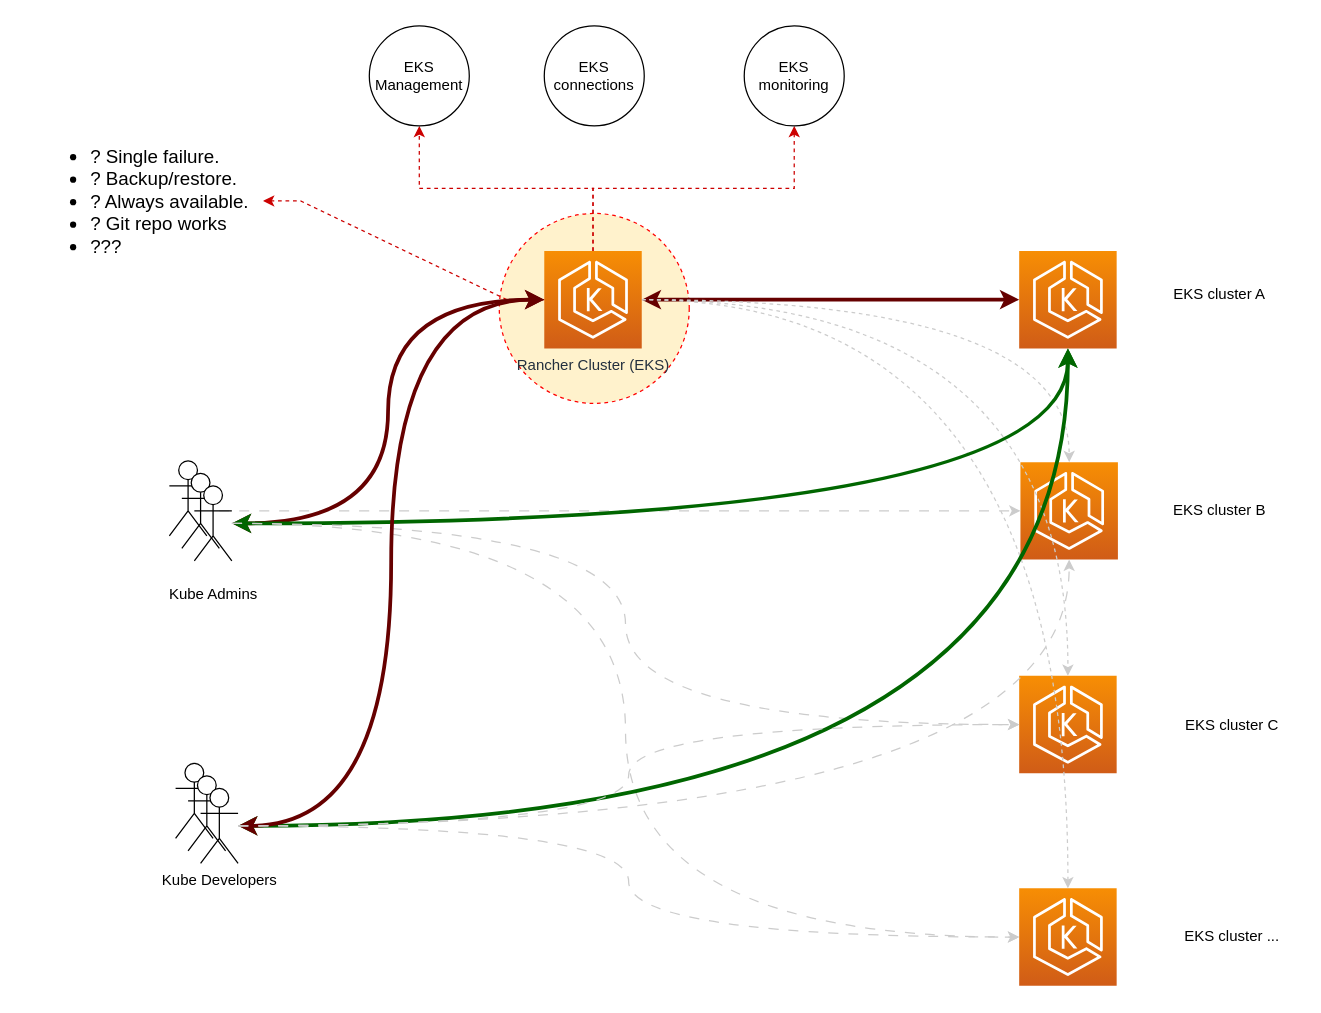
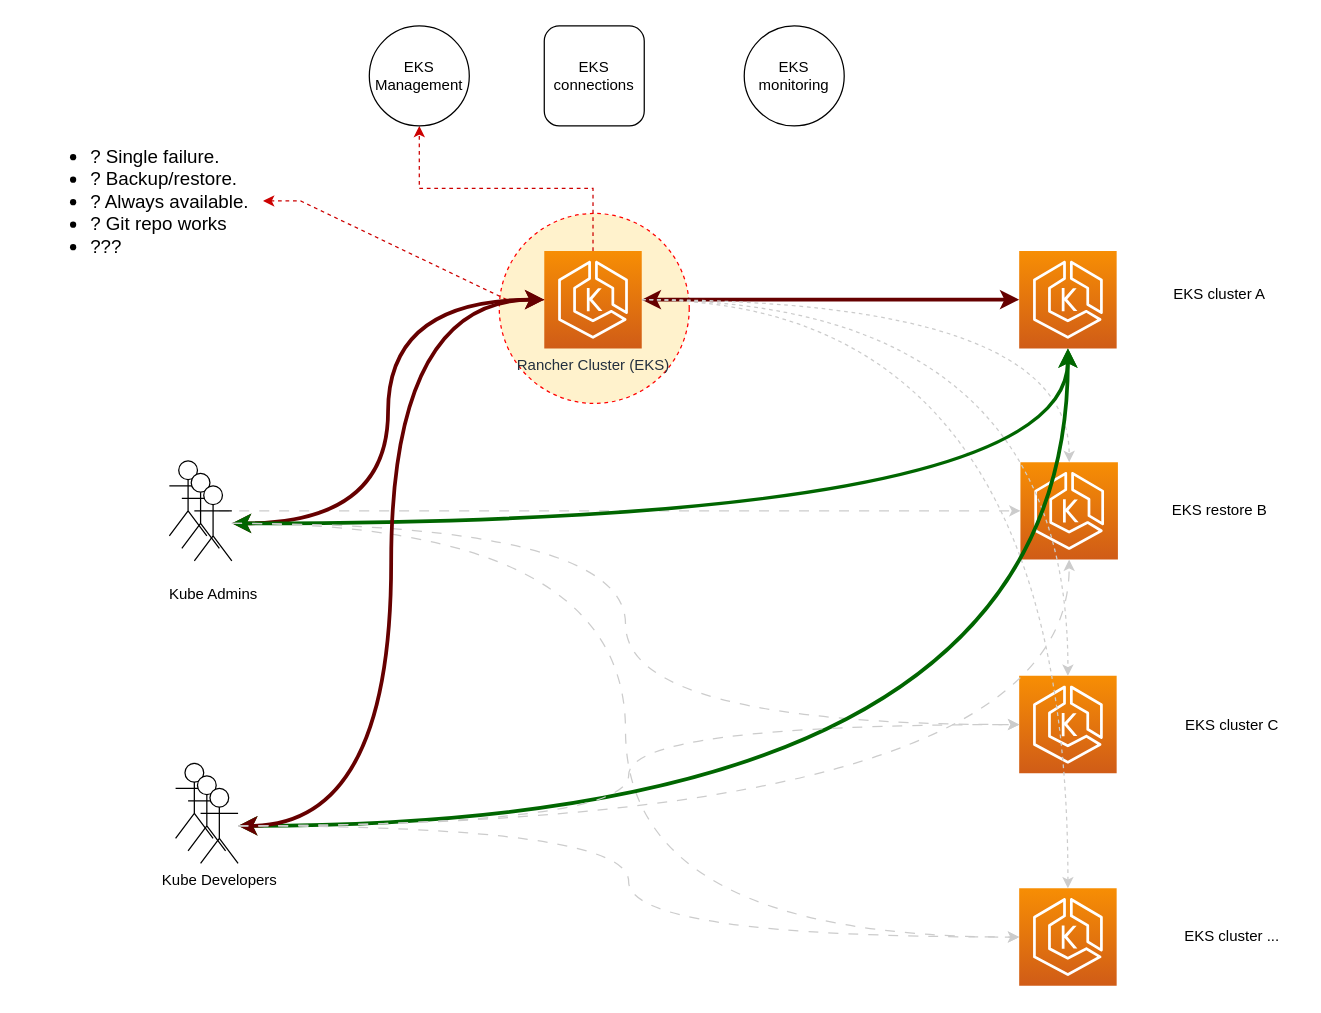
(594, 76) -> (594, 76)
(722, 188) -> none
(1220, 511) -> (1220, 511)
